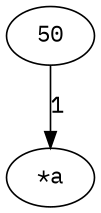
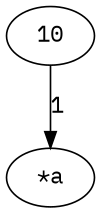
(51, 36) -> (51, 36)
